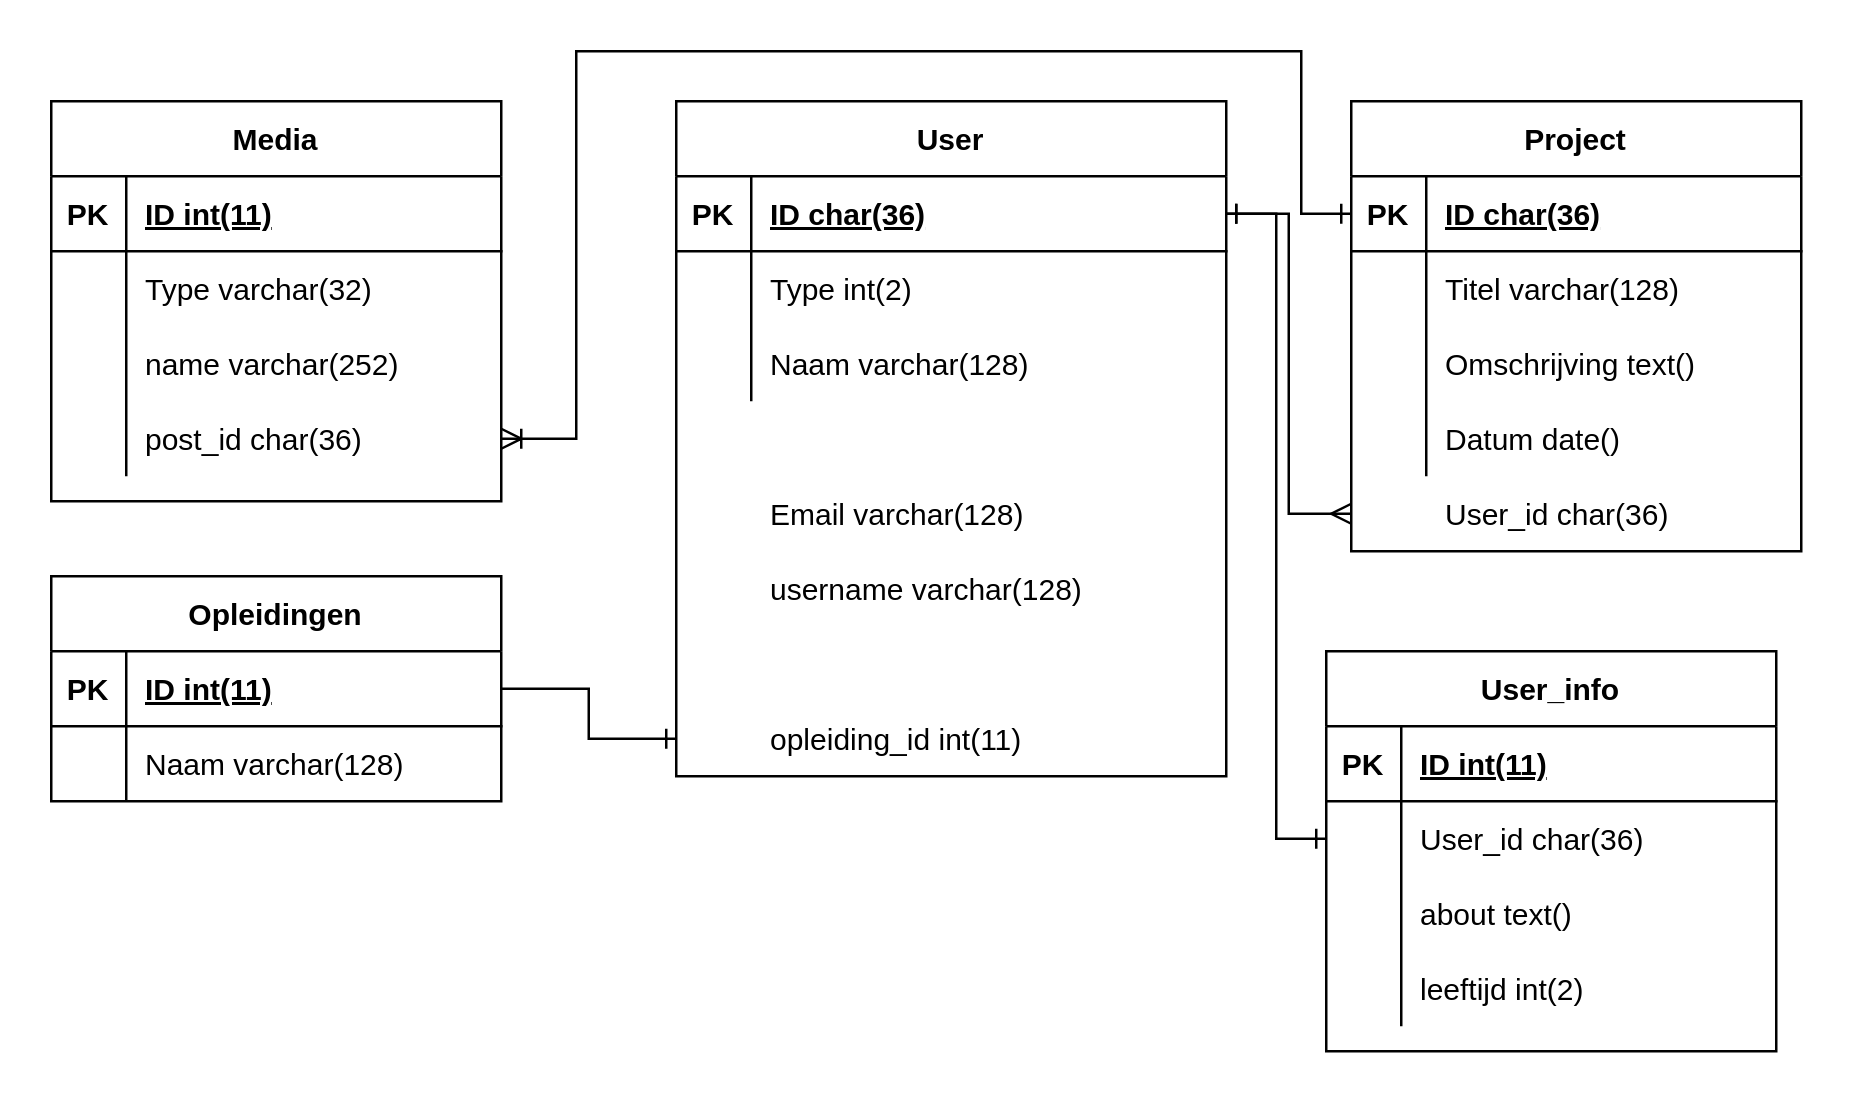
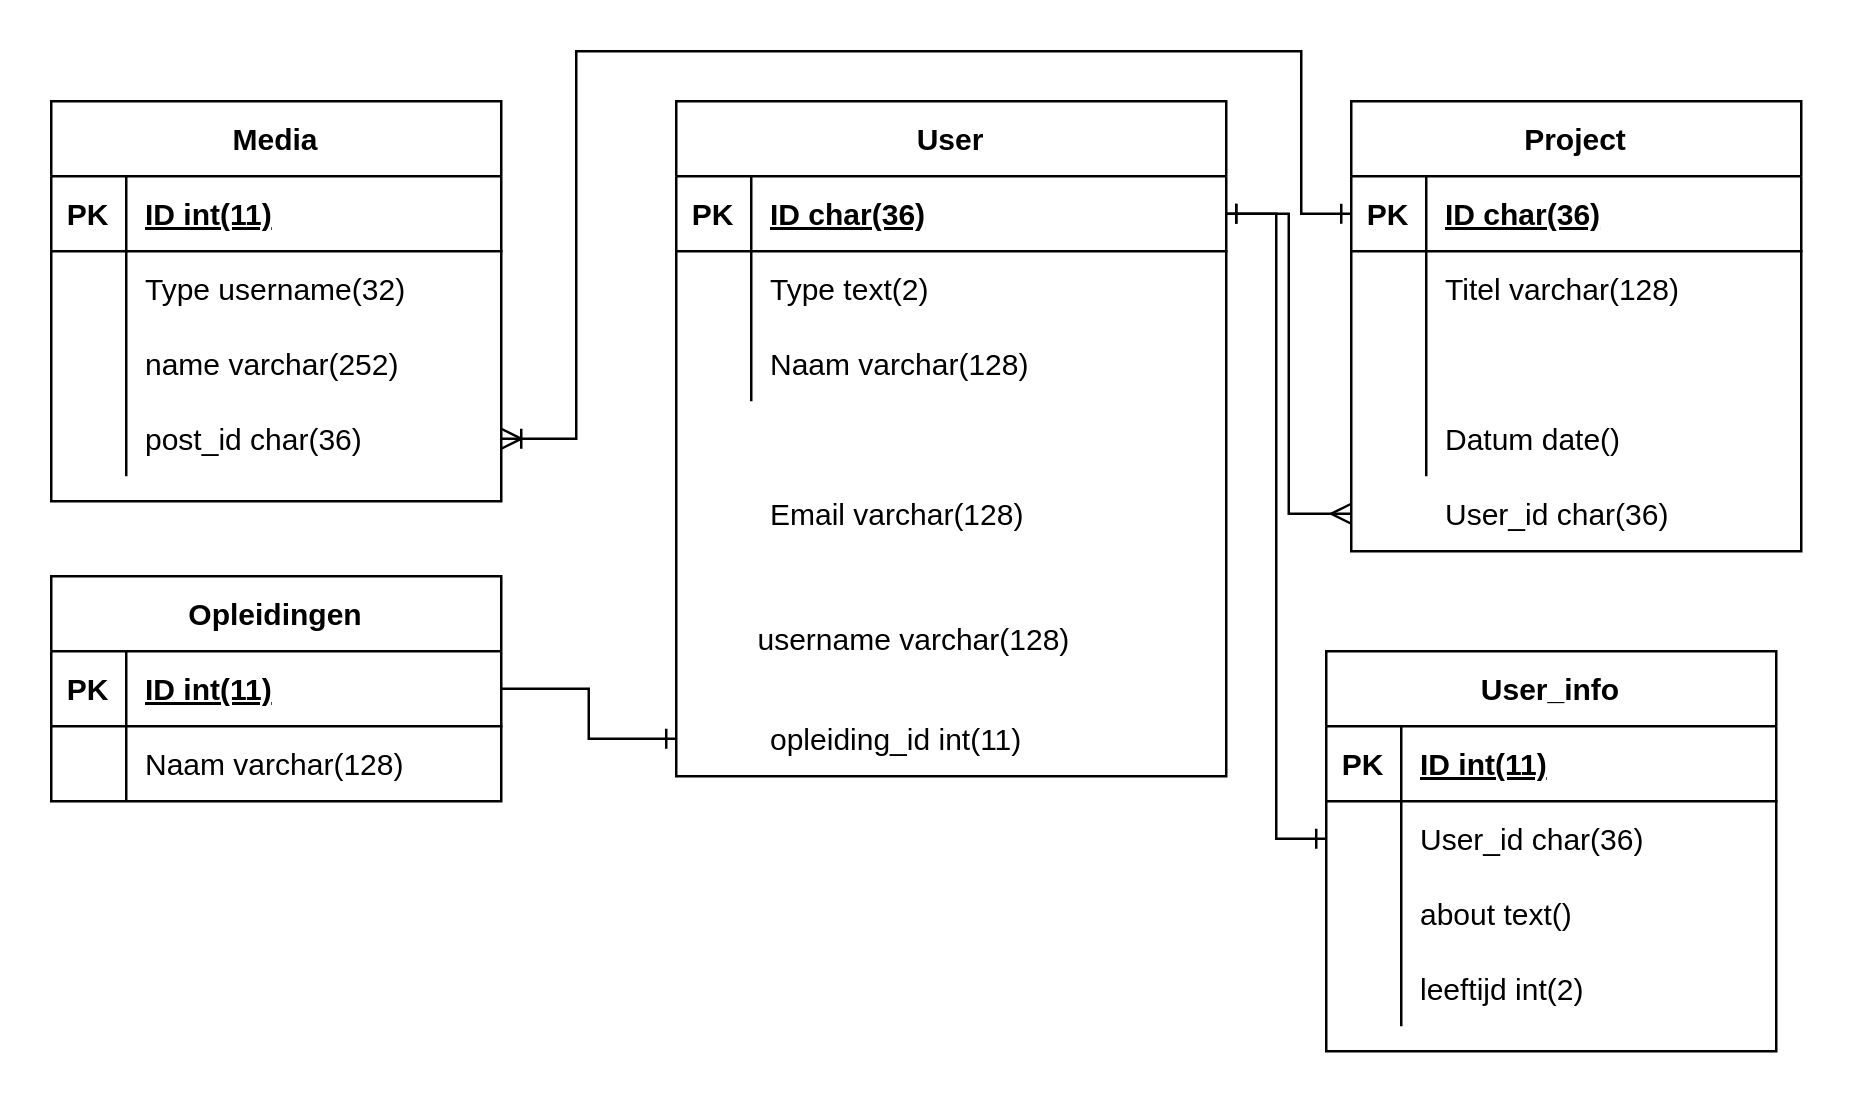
(276, 290) -> (284, 290)
(855, 290) -> (867, 290)
(1614, 364) -> none
(989, 589) -> (976, 639)
